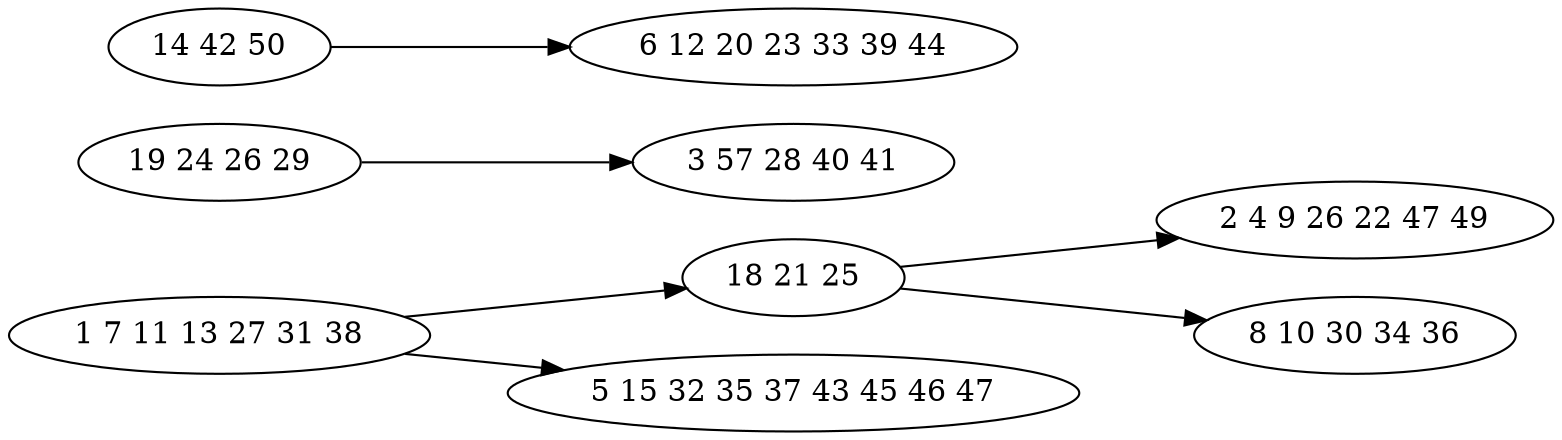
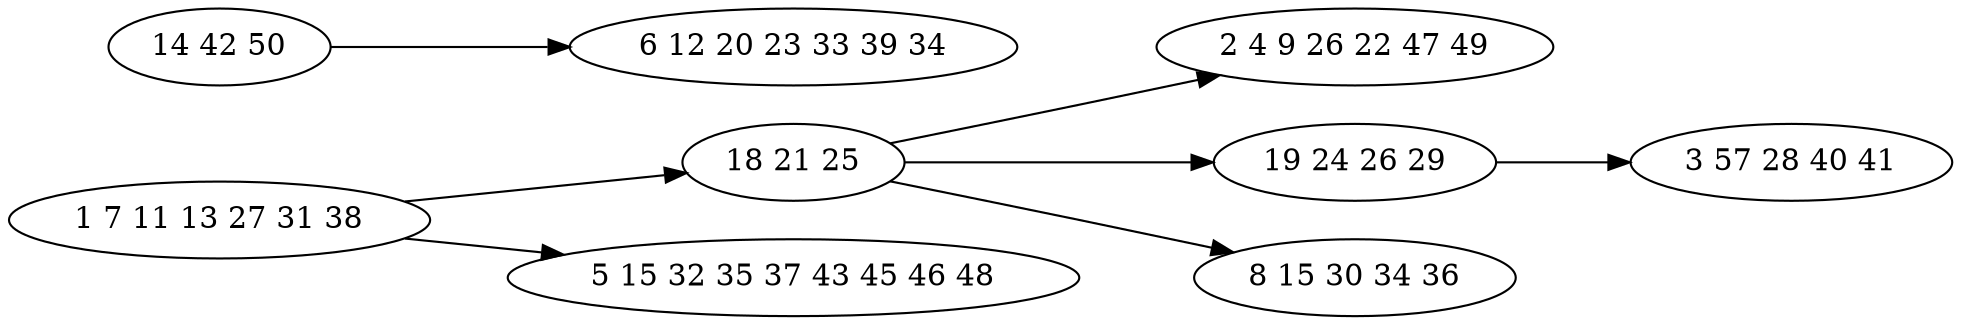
(794, 47) -> (794, 47)
none -> (1048, 162)
(1355, 335) -> (1355, 278)
(794, 393) -> (794, 278)
